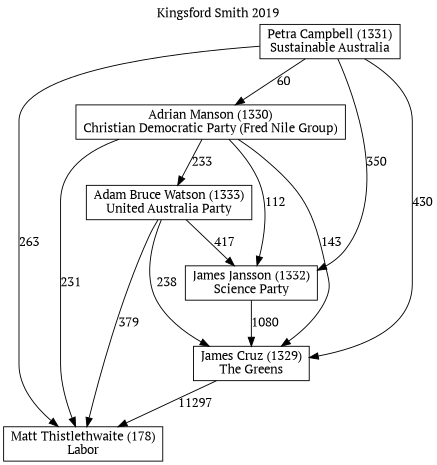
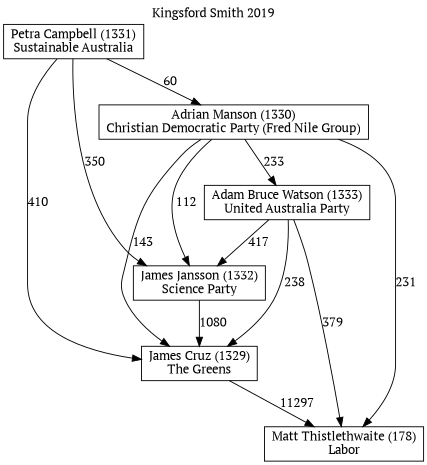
(19, 144) -> none
(423, 203) -> (38, 203)
